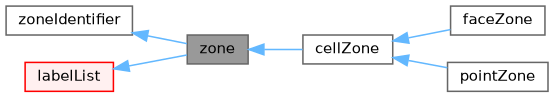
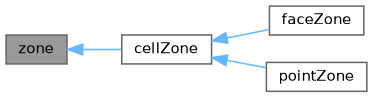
(69, 21) -> none
(69, 77) -> none
